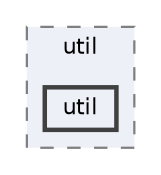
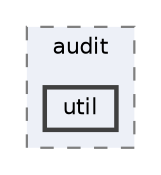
(81, 48) -> (81, 48)
